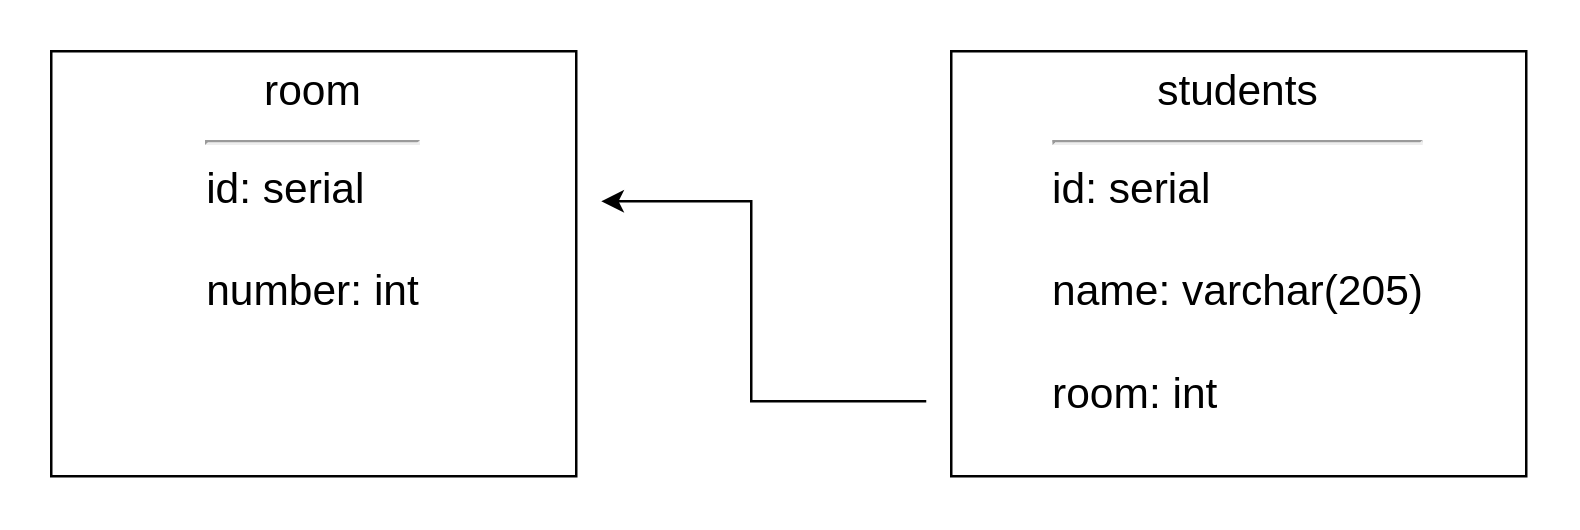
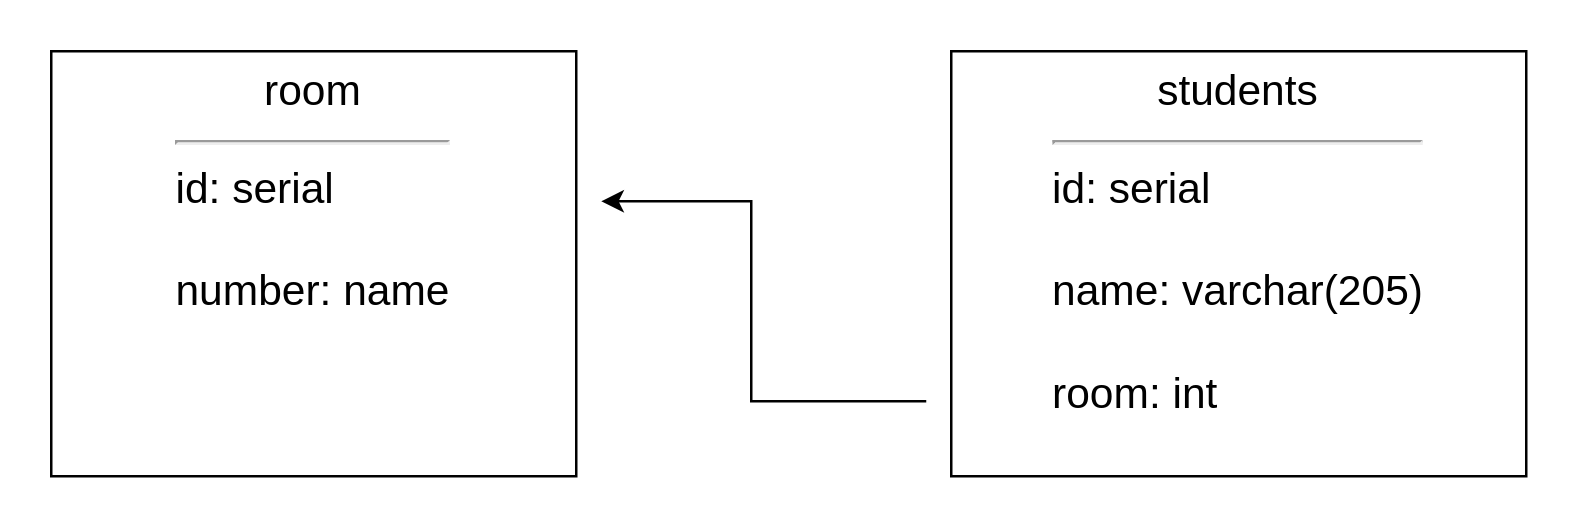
(314, 123) -> (314, 123)
